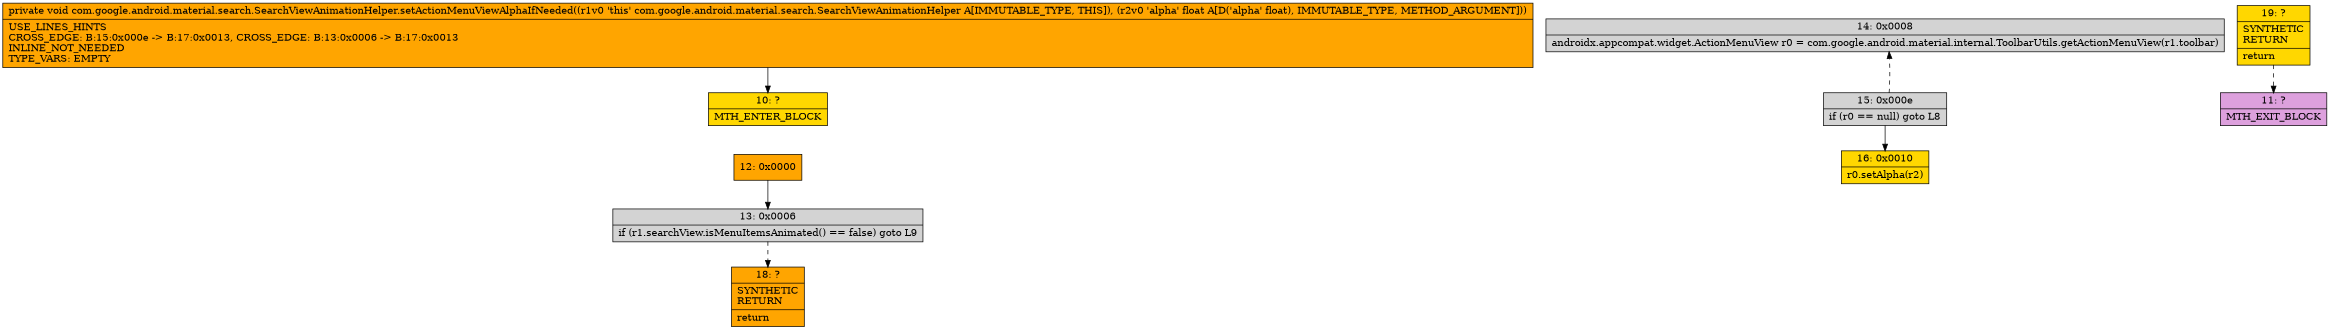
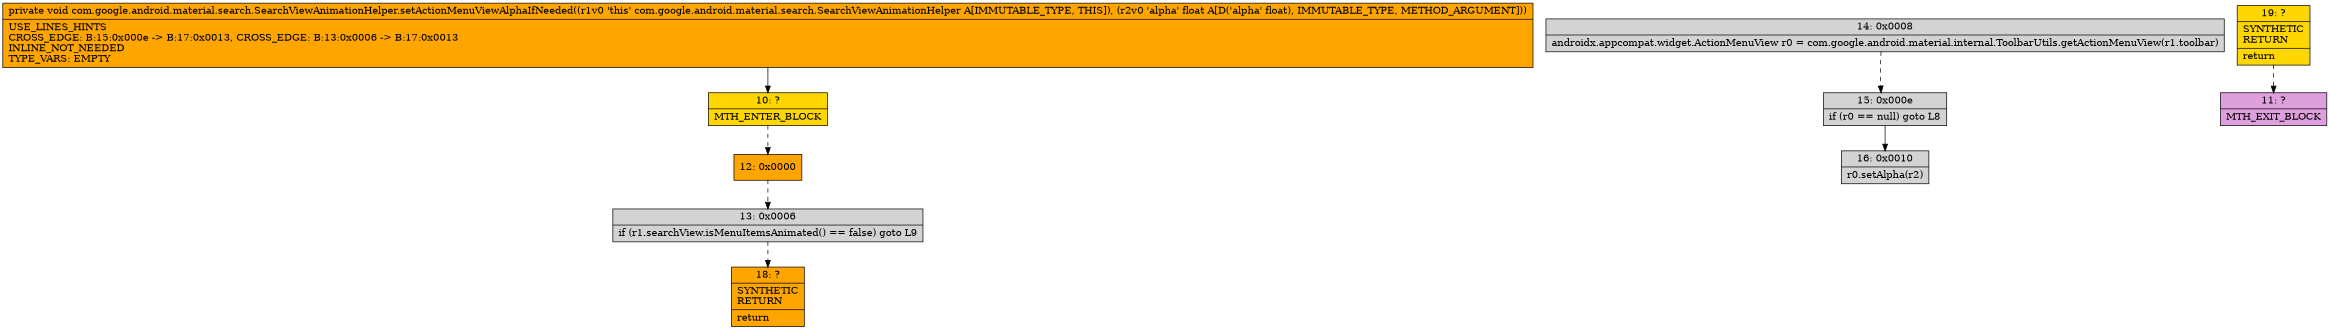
(1890, 76) -> (1880, 69)
none -> (768, 136)
(1885, 167) -> (1885, 167)
(768, 191) -> (768, 191)
